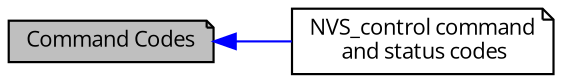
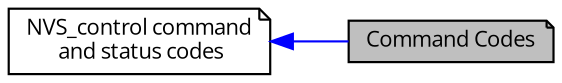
(264, 41) -> (321, 41)
